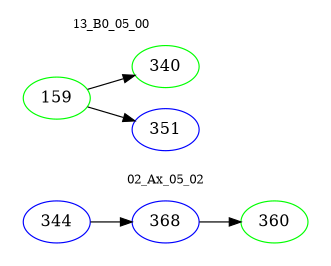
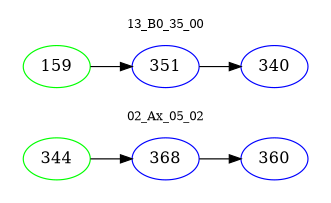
(111, 25) -> (166, 25)
(166, 67) -> (274, 67)
(105, 84) -> (214, 67)
(57, 222) -> (57, 159)
(274, 222) -> (274, 159)
